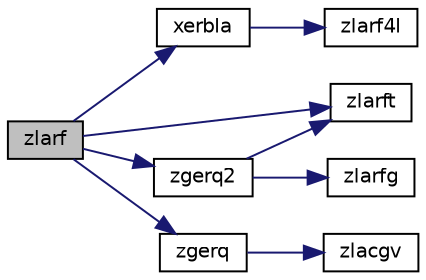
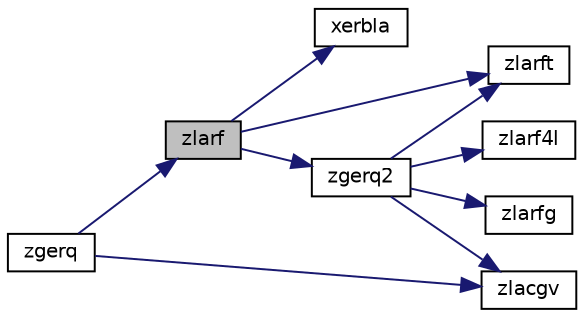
(277, 28) -> (437, 161)
(117, 191) -> (119, 202)
none -> (437, 228)
